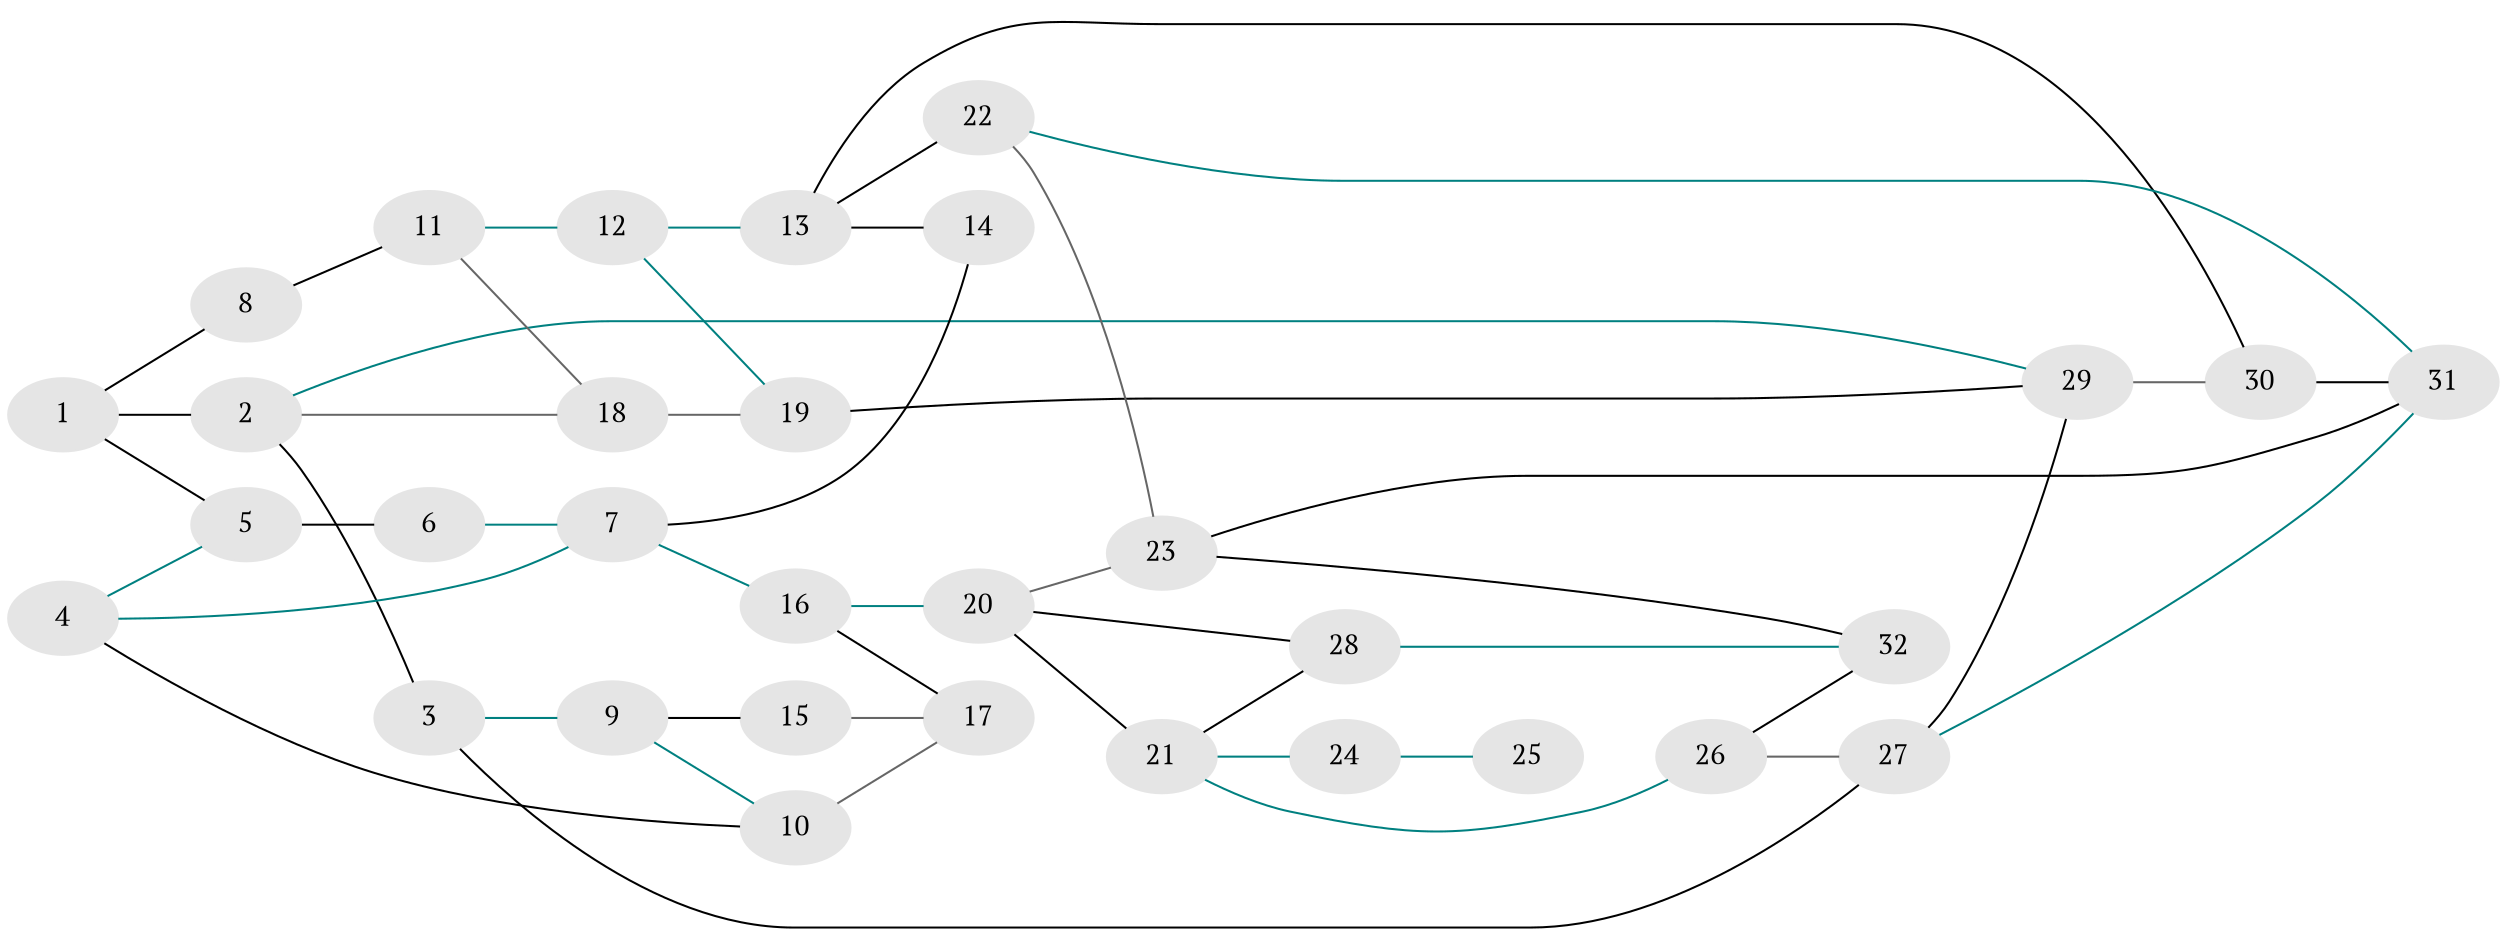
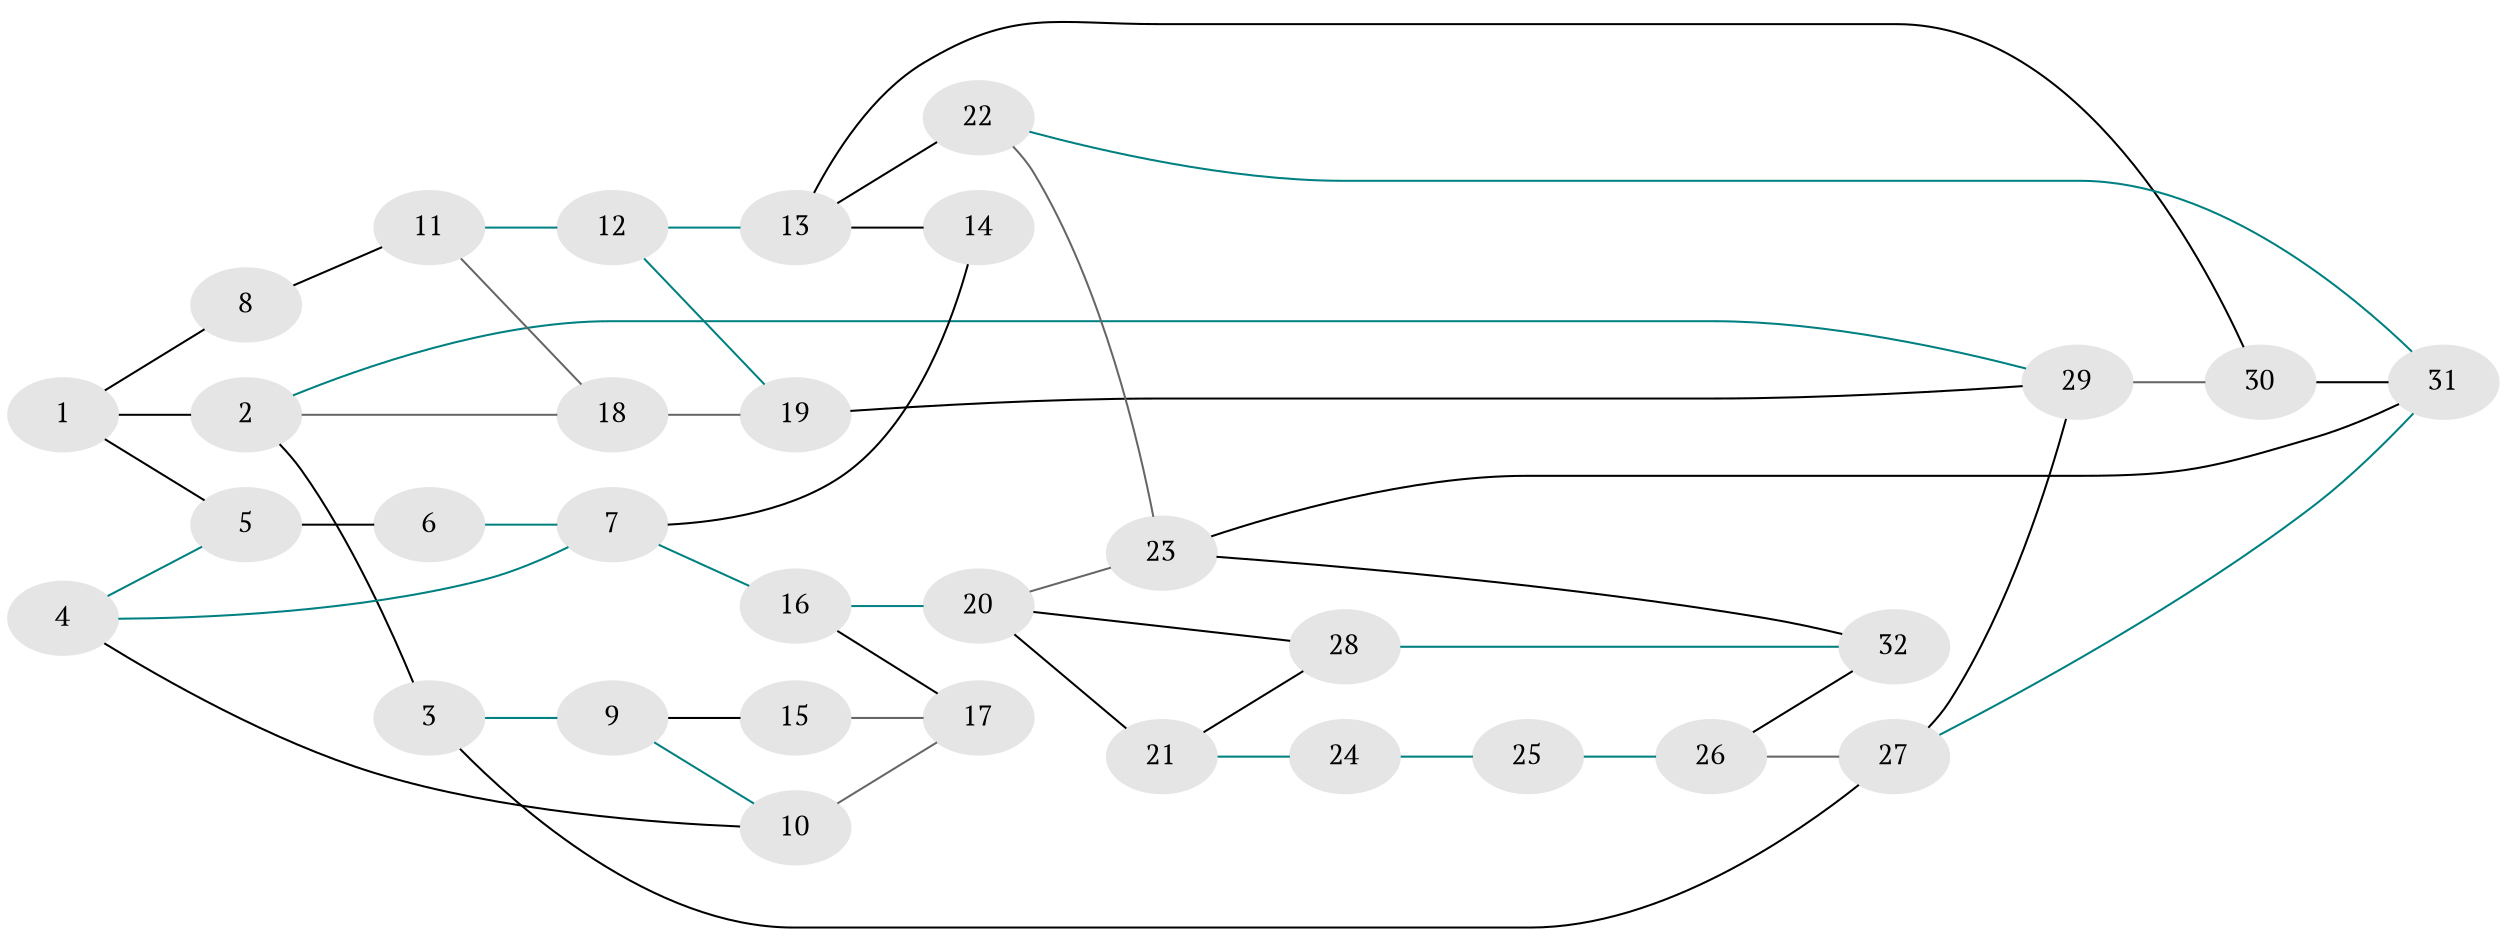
(1437, 831) -> (1620, 757)
